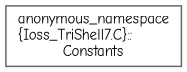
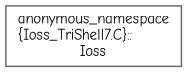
(94, 36) -> (94, 36)
